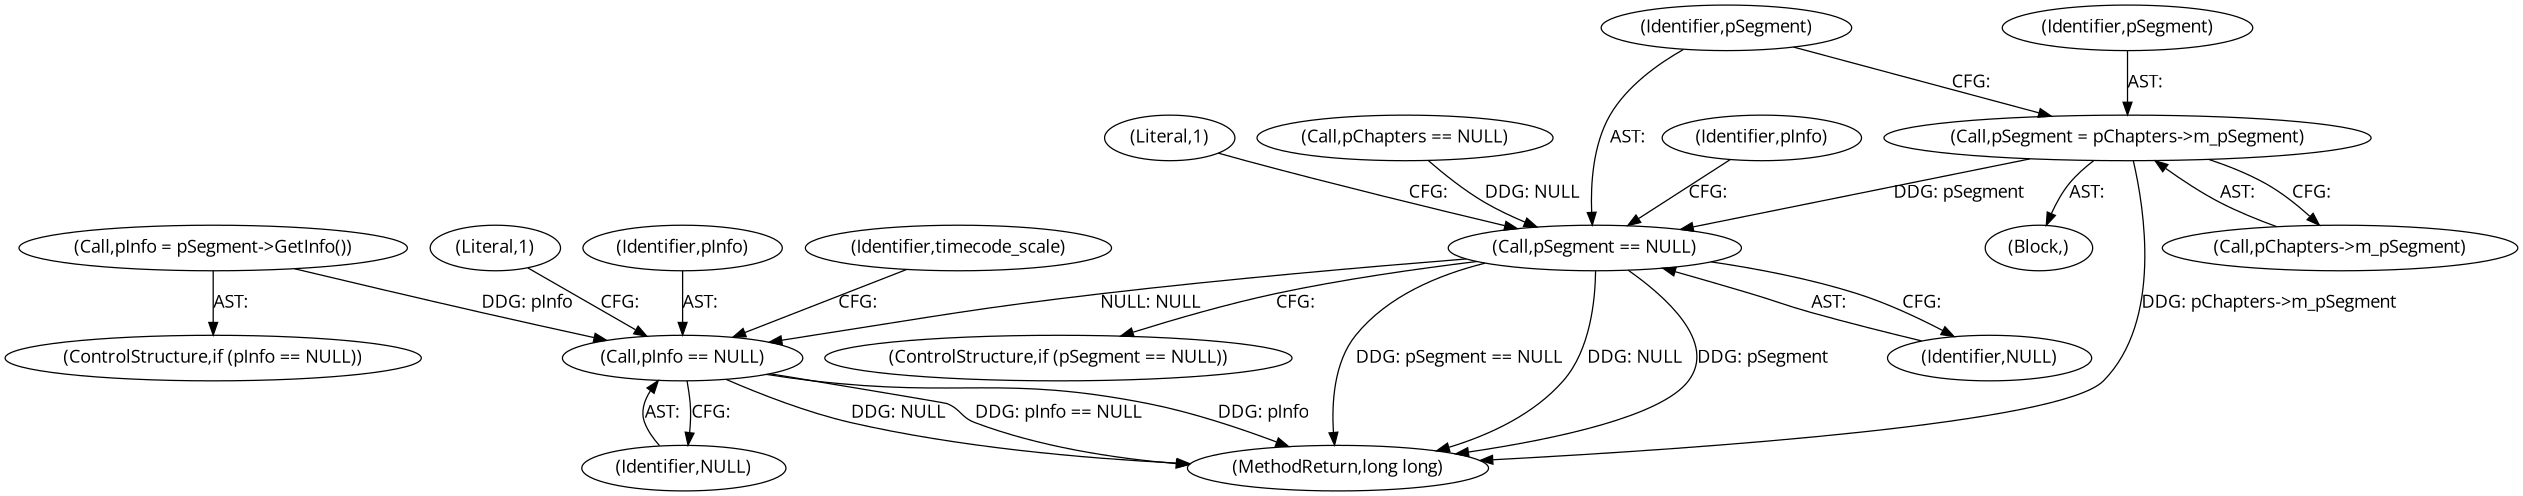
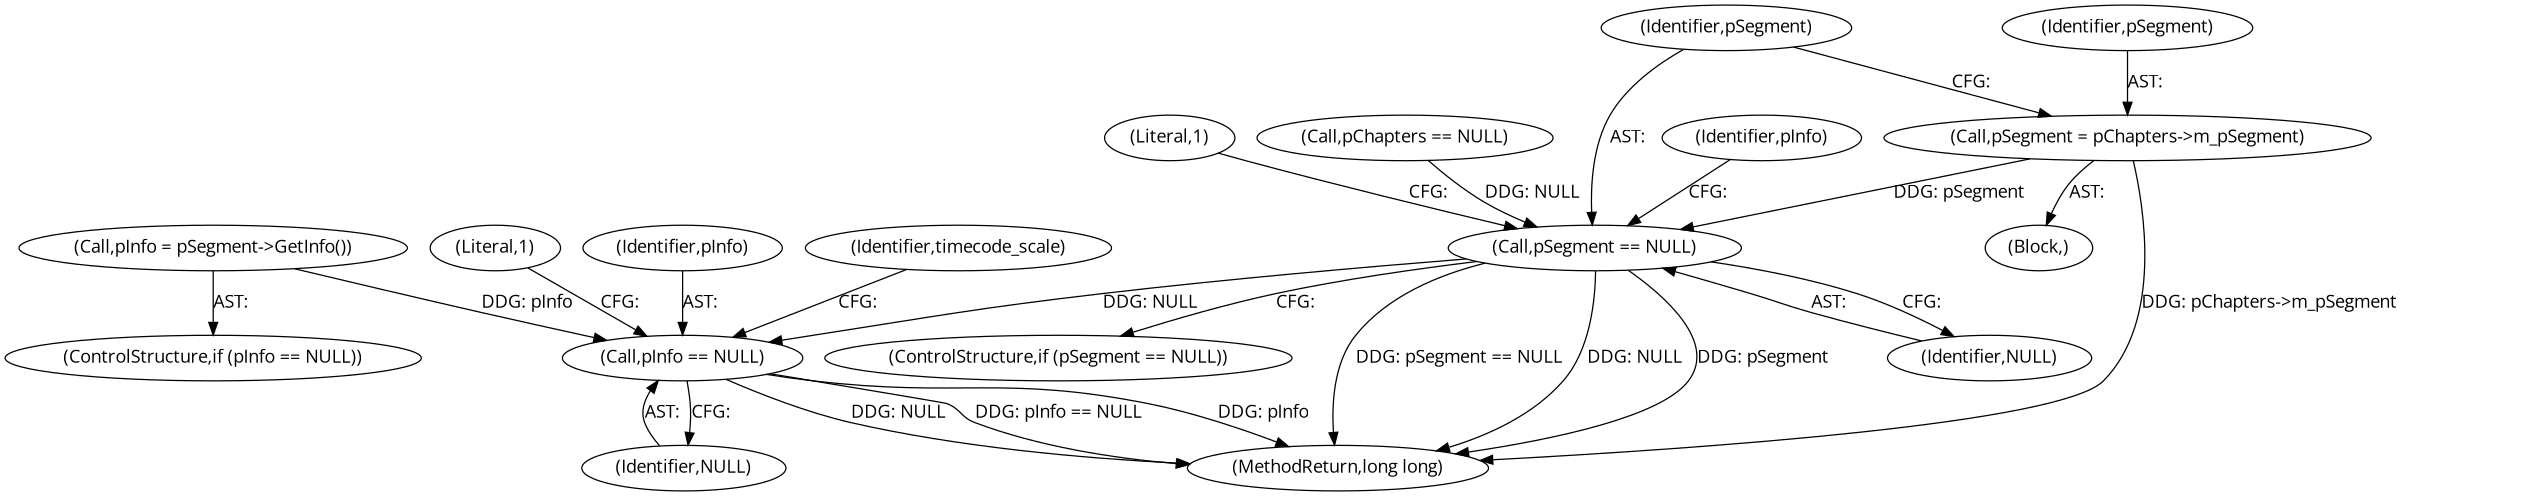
(2340, 248) -> none
(1151, 303) -> (1151, 303)
